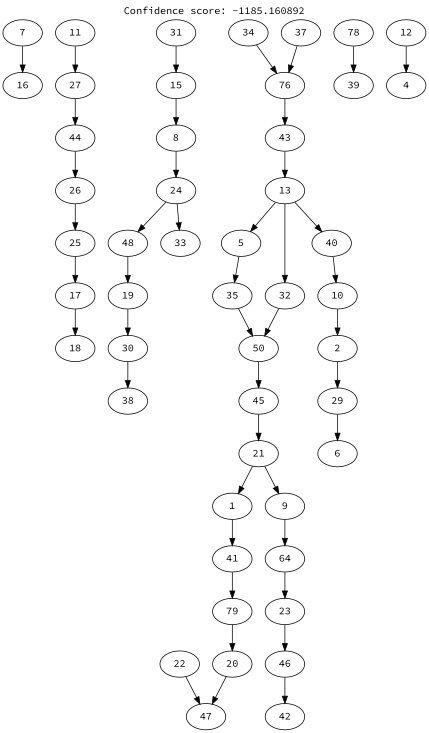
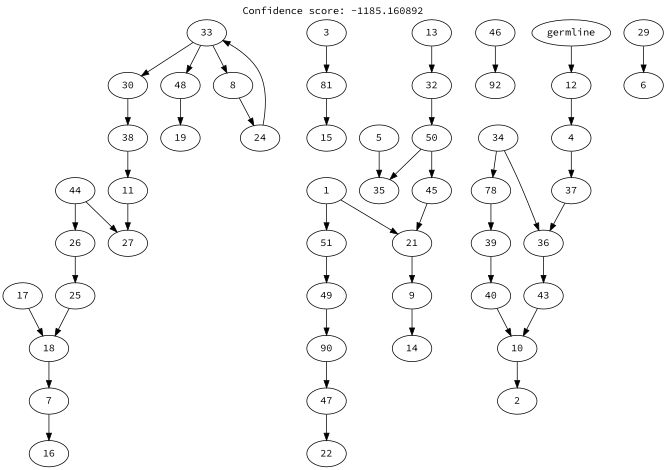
(176, 33) -> (327, 85)
none -> (327, 33)
none -> (571, 33)
(285, 85) -> (544, 243)
(75, 108) -> (99, 214)
(176, 108) -> (218, 56)
none -> (128, 161)
(285, 161) -> (532, 319)
none -> (495, 161)
none -> (571, 161)
(155, 214) -> (195, 56)
(265, 214) -> none
(306, 214) -> (491, 266)
(75, 266) -> (64, 319)
(128, 319) -> (170, 57)
(244, 319) -> (408, 162)
none -> (49, 371)
(338, 371) -> none
(247, 477) -> (366, 215)
(232, 559) -> (327, 243)
(285, 559) -> (412, 348)
(232, 611) -> (327, 296)
(285, 611) -> none
(232, 664) -> (327, 348)
(191, 687) -> (327, 424)
(285, 717) -> (495, 85)
